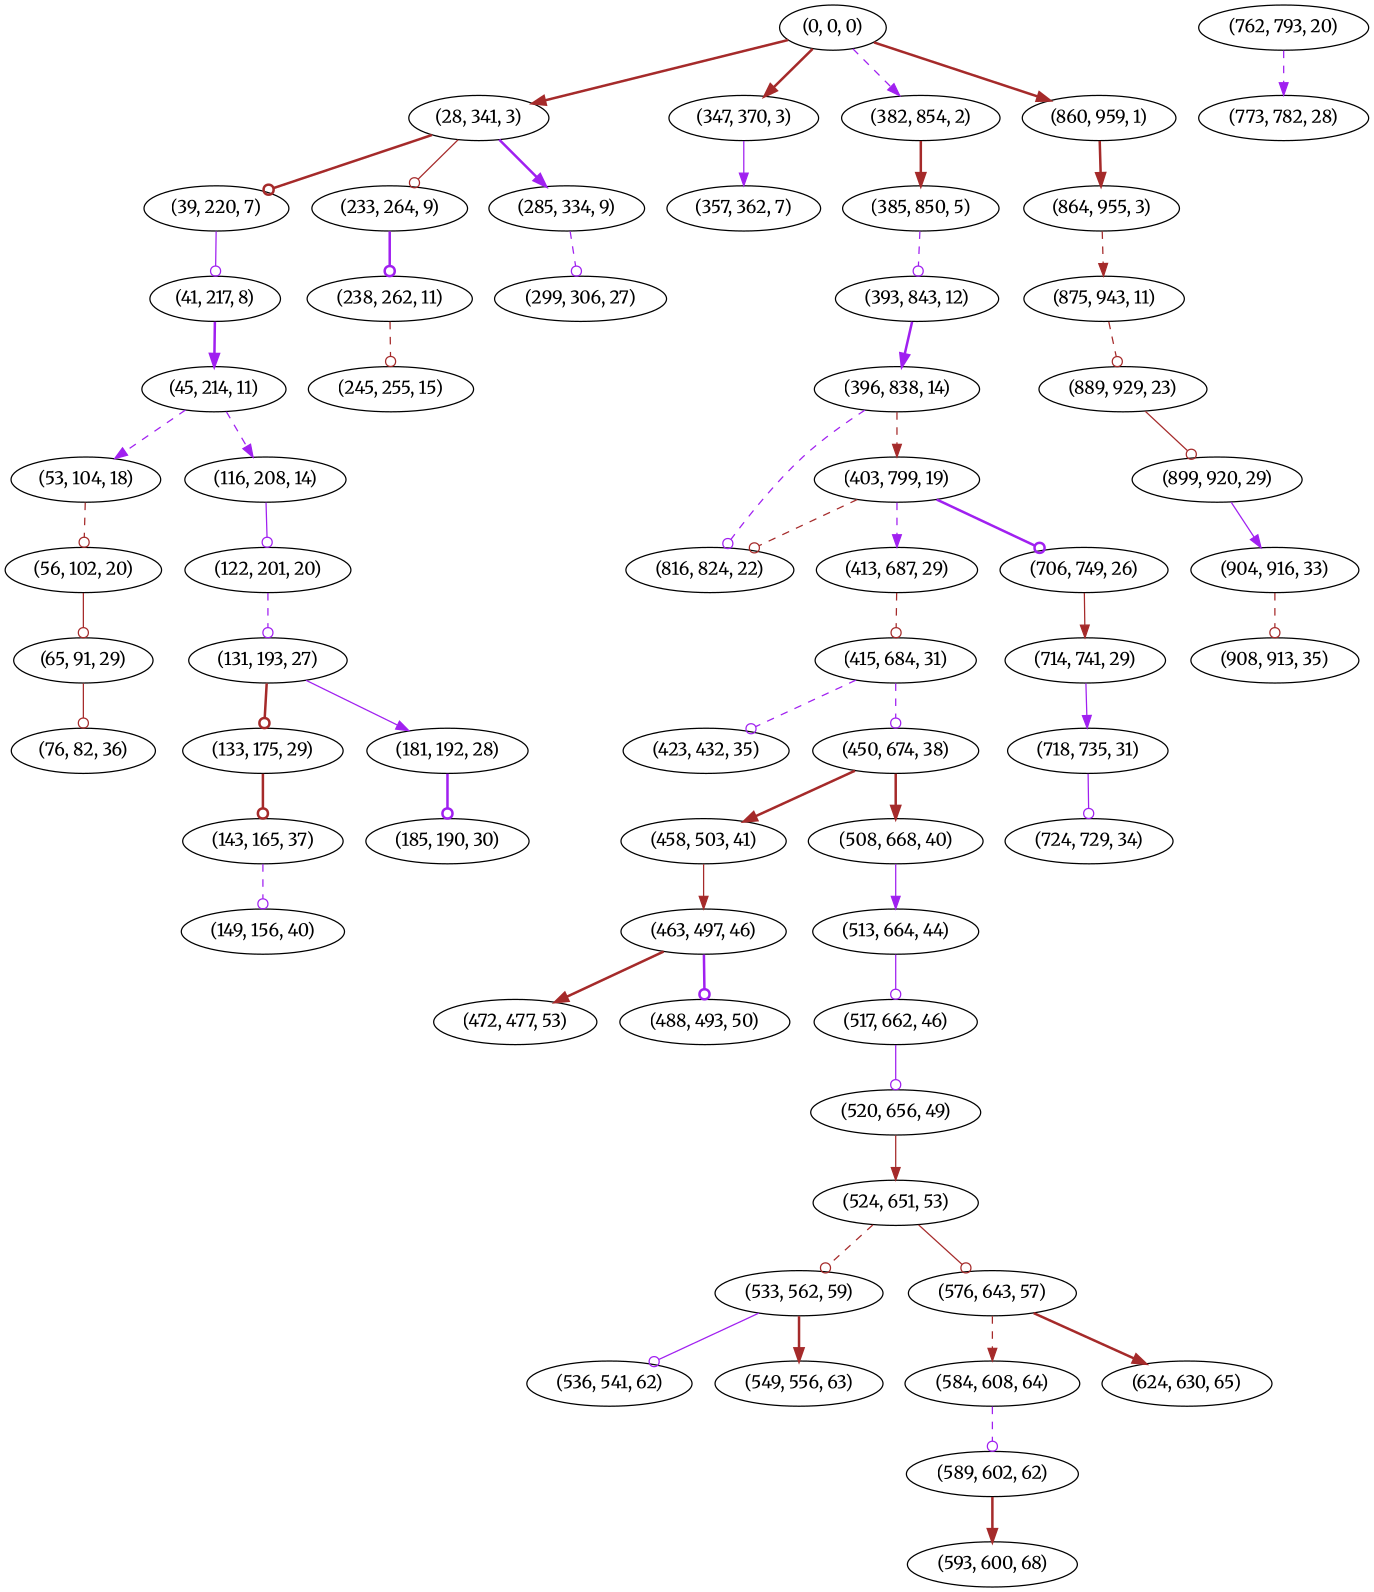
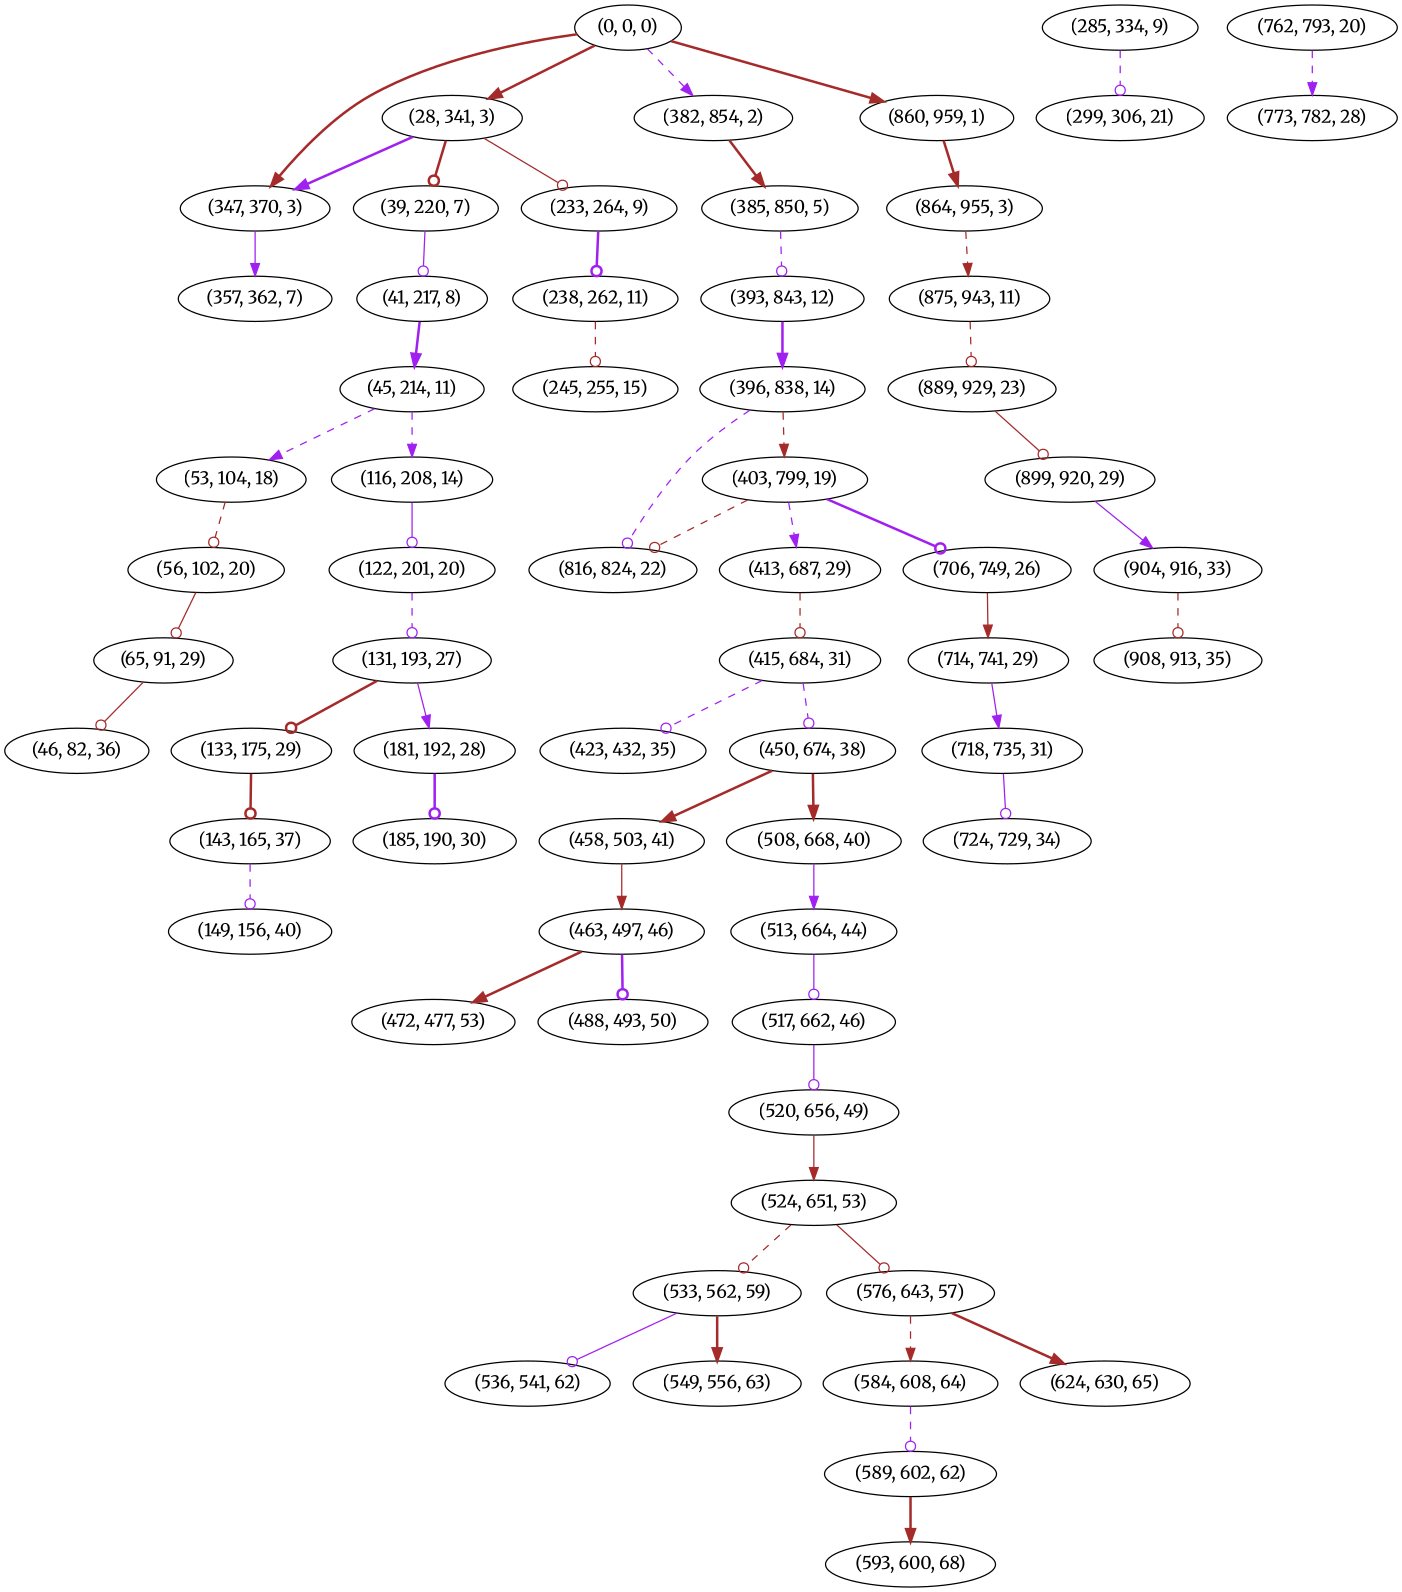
(518, 158) -> (360, 160)
(581, 299) -> (1120, 118)
(83, 751) -> (77, 751)
